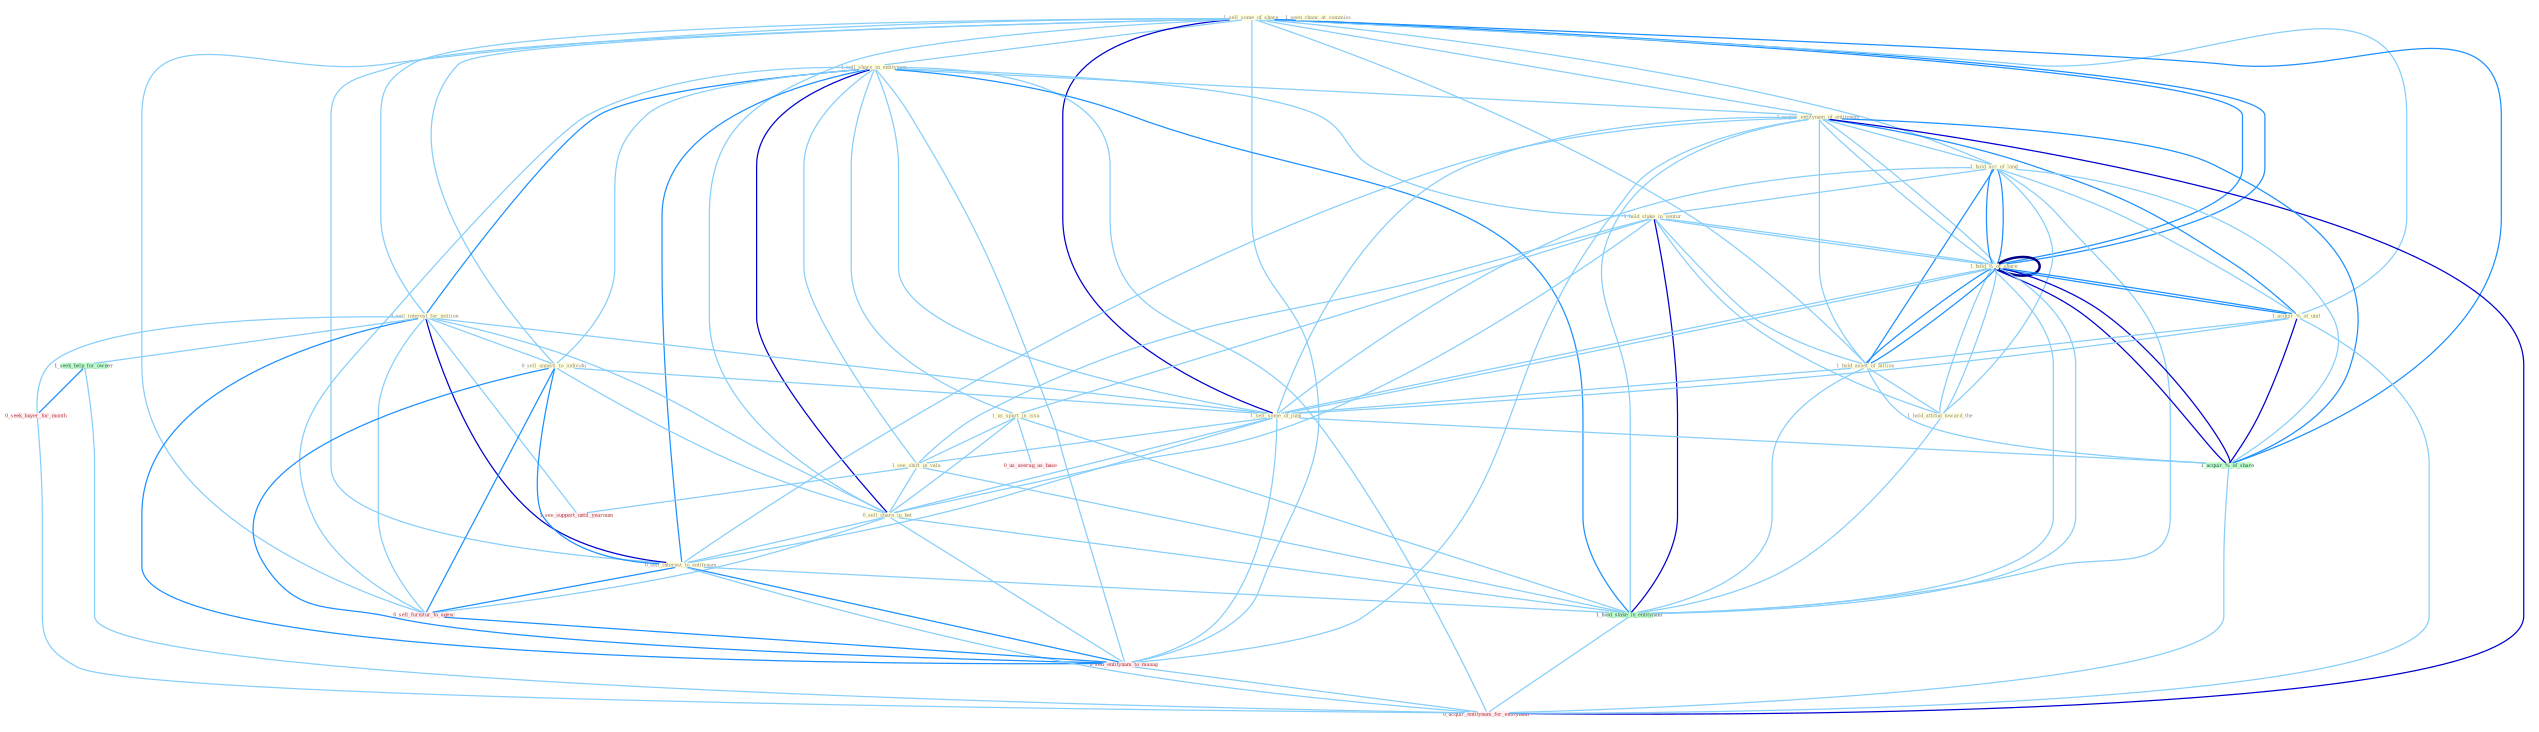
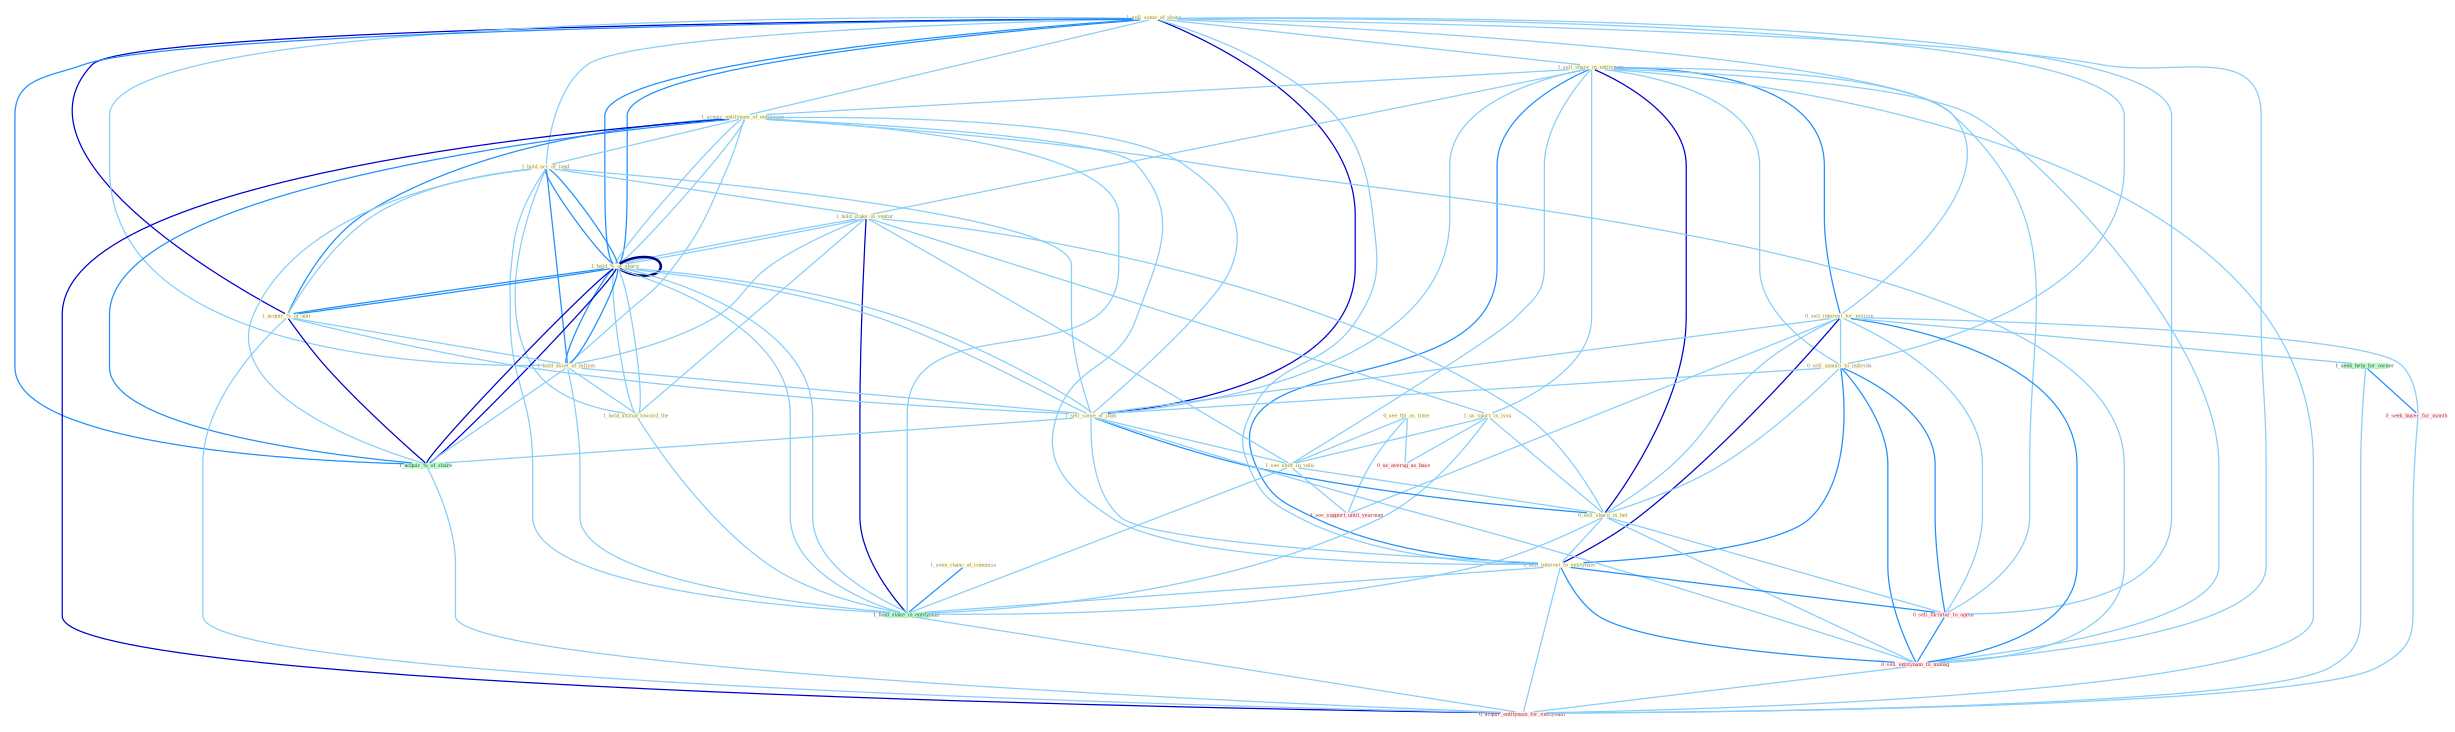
(2067, 65) -> (434, 32)
(735, 130) -> none
(1402, 193) -> (936, 590)
none -> (1407, 416)
(1083, 465) -> (1337, 483)
